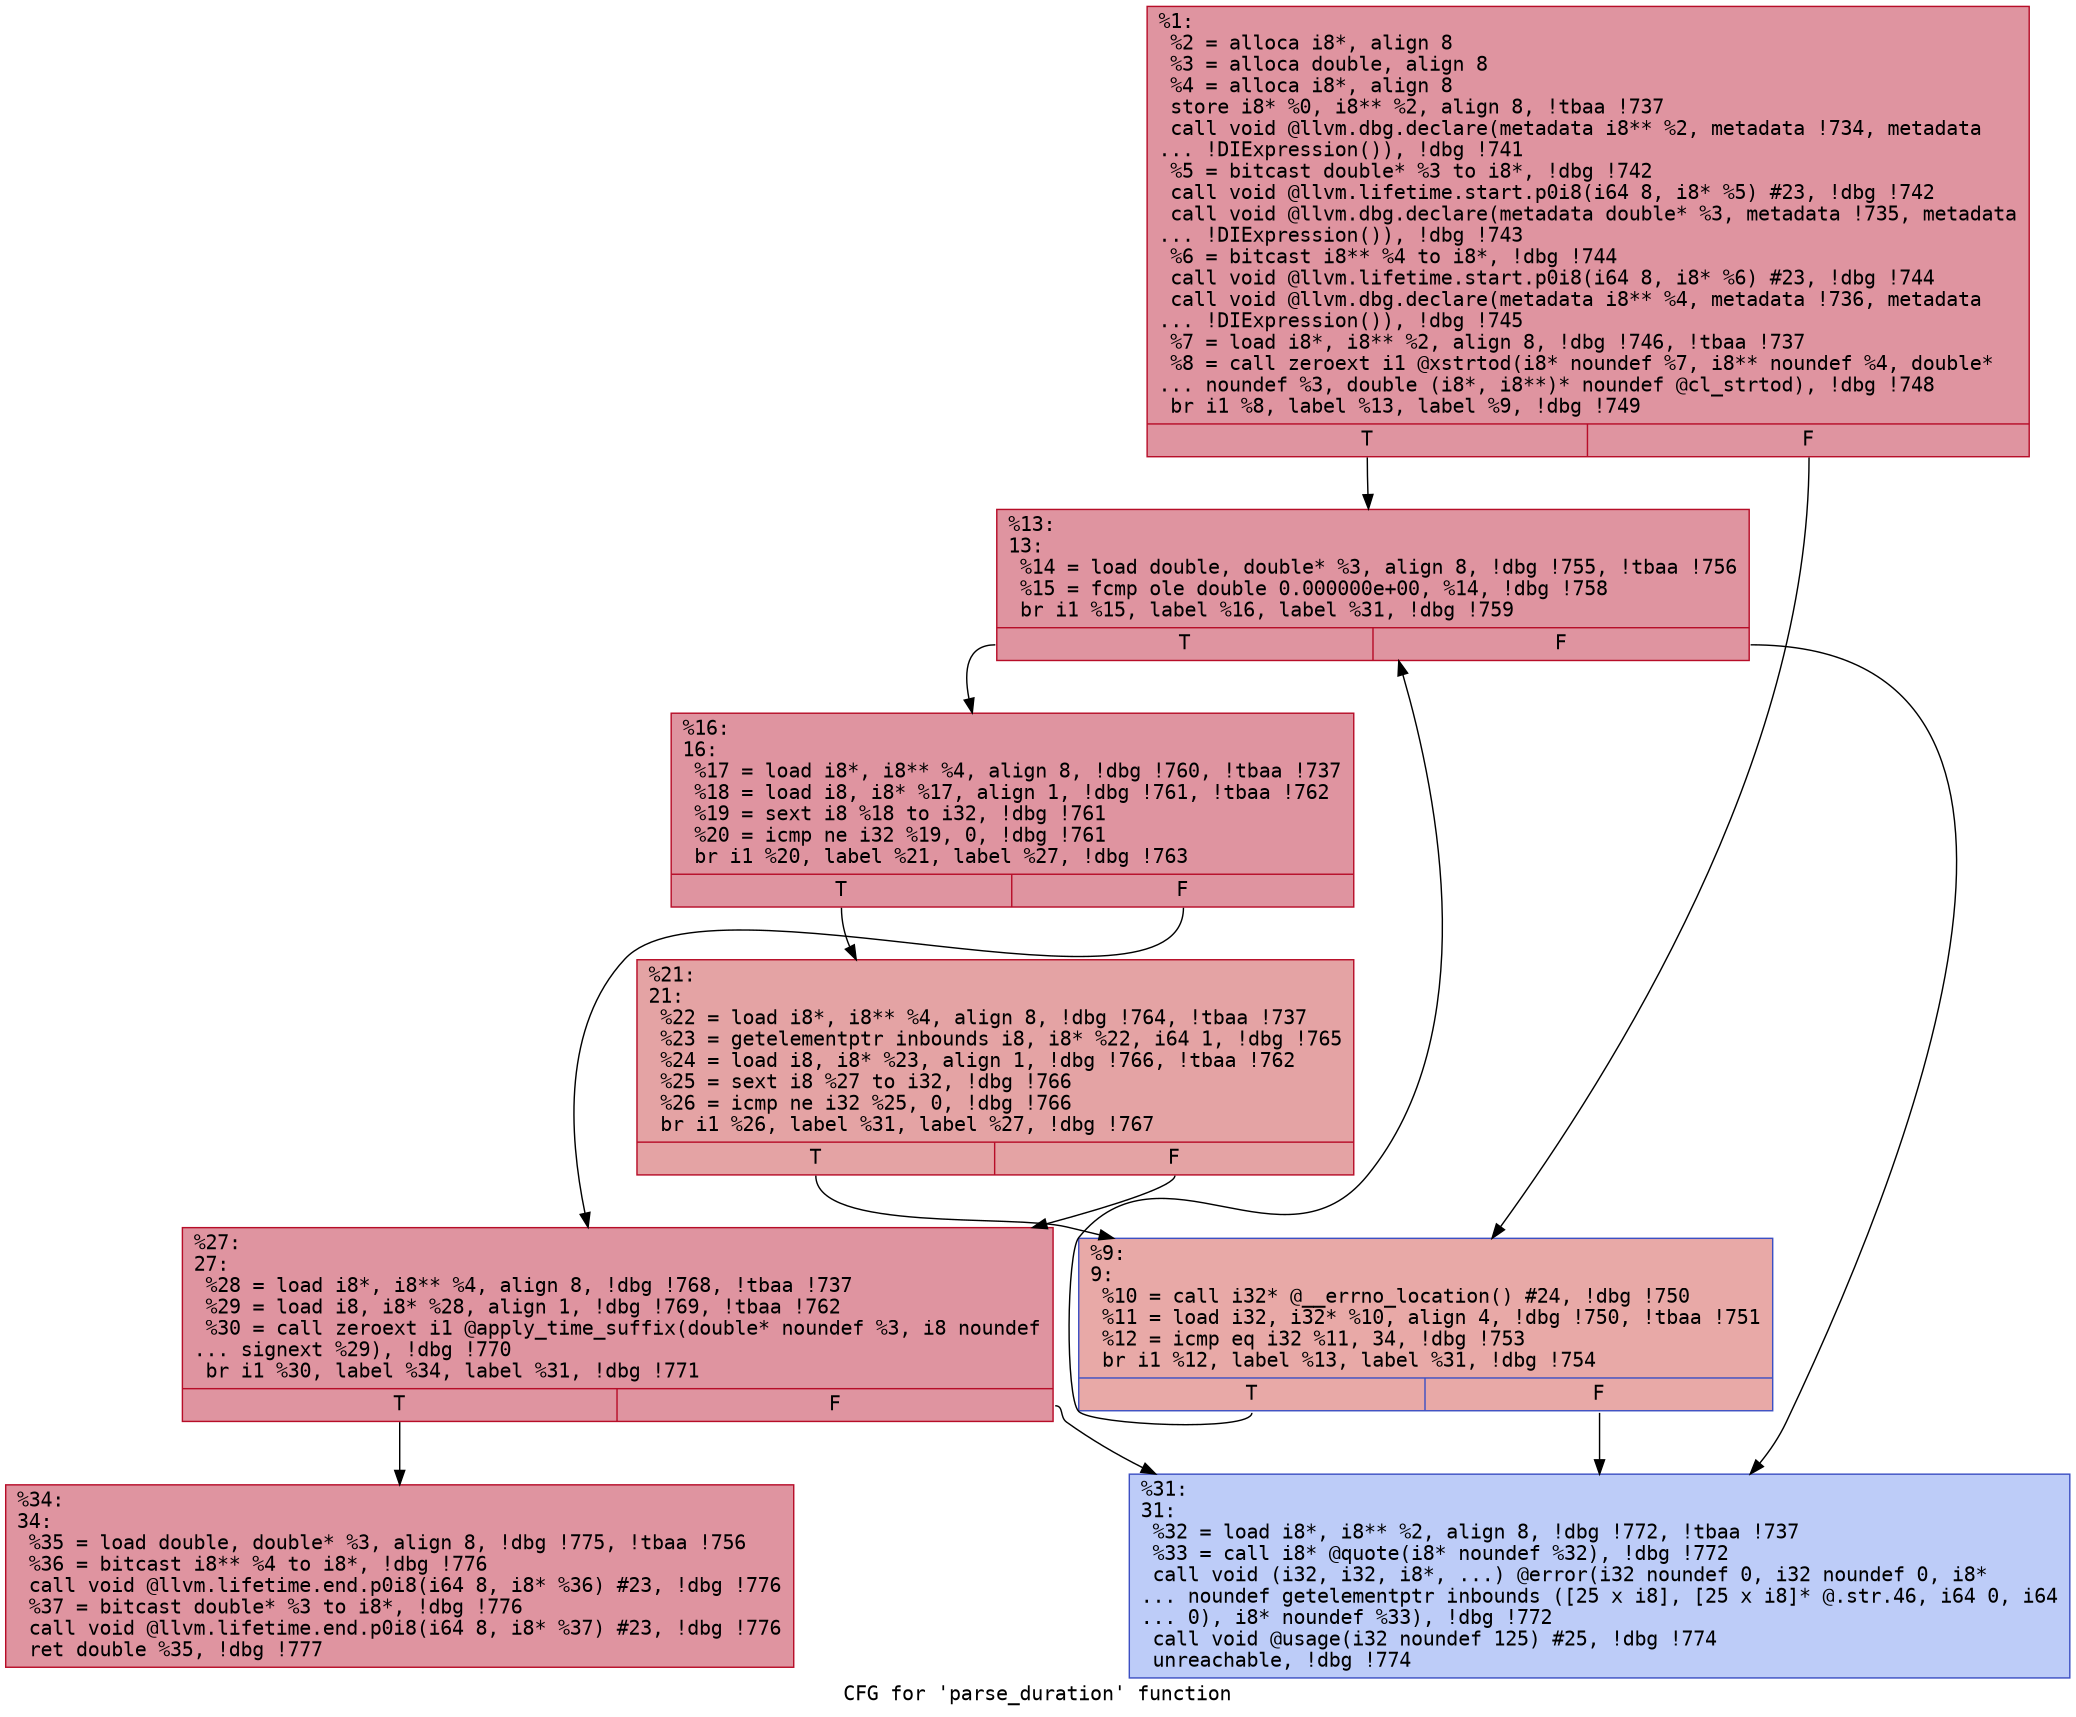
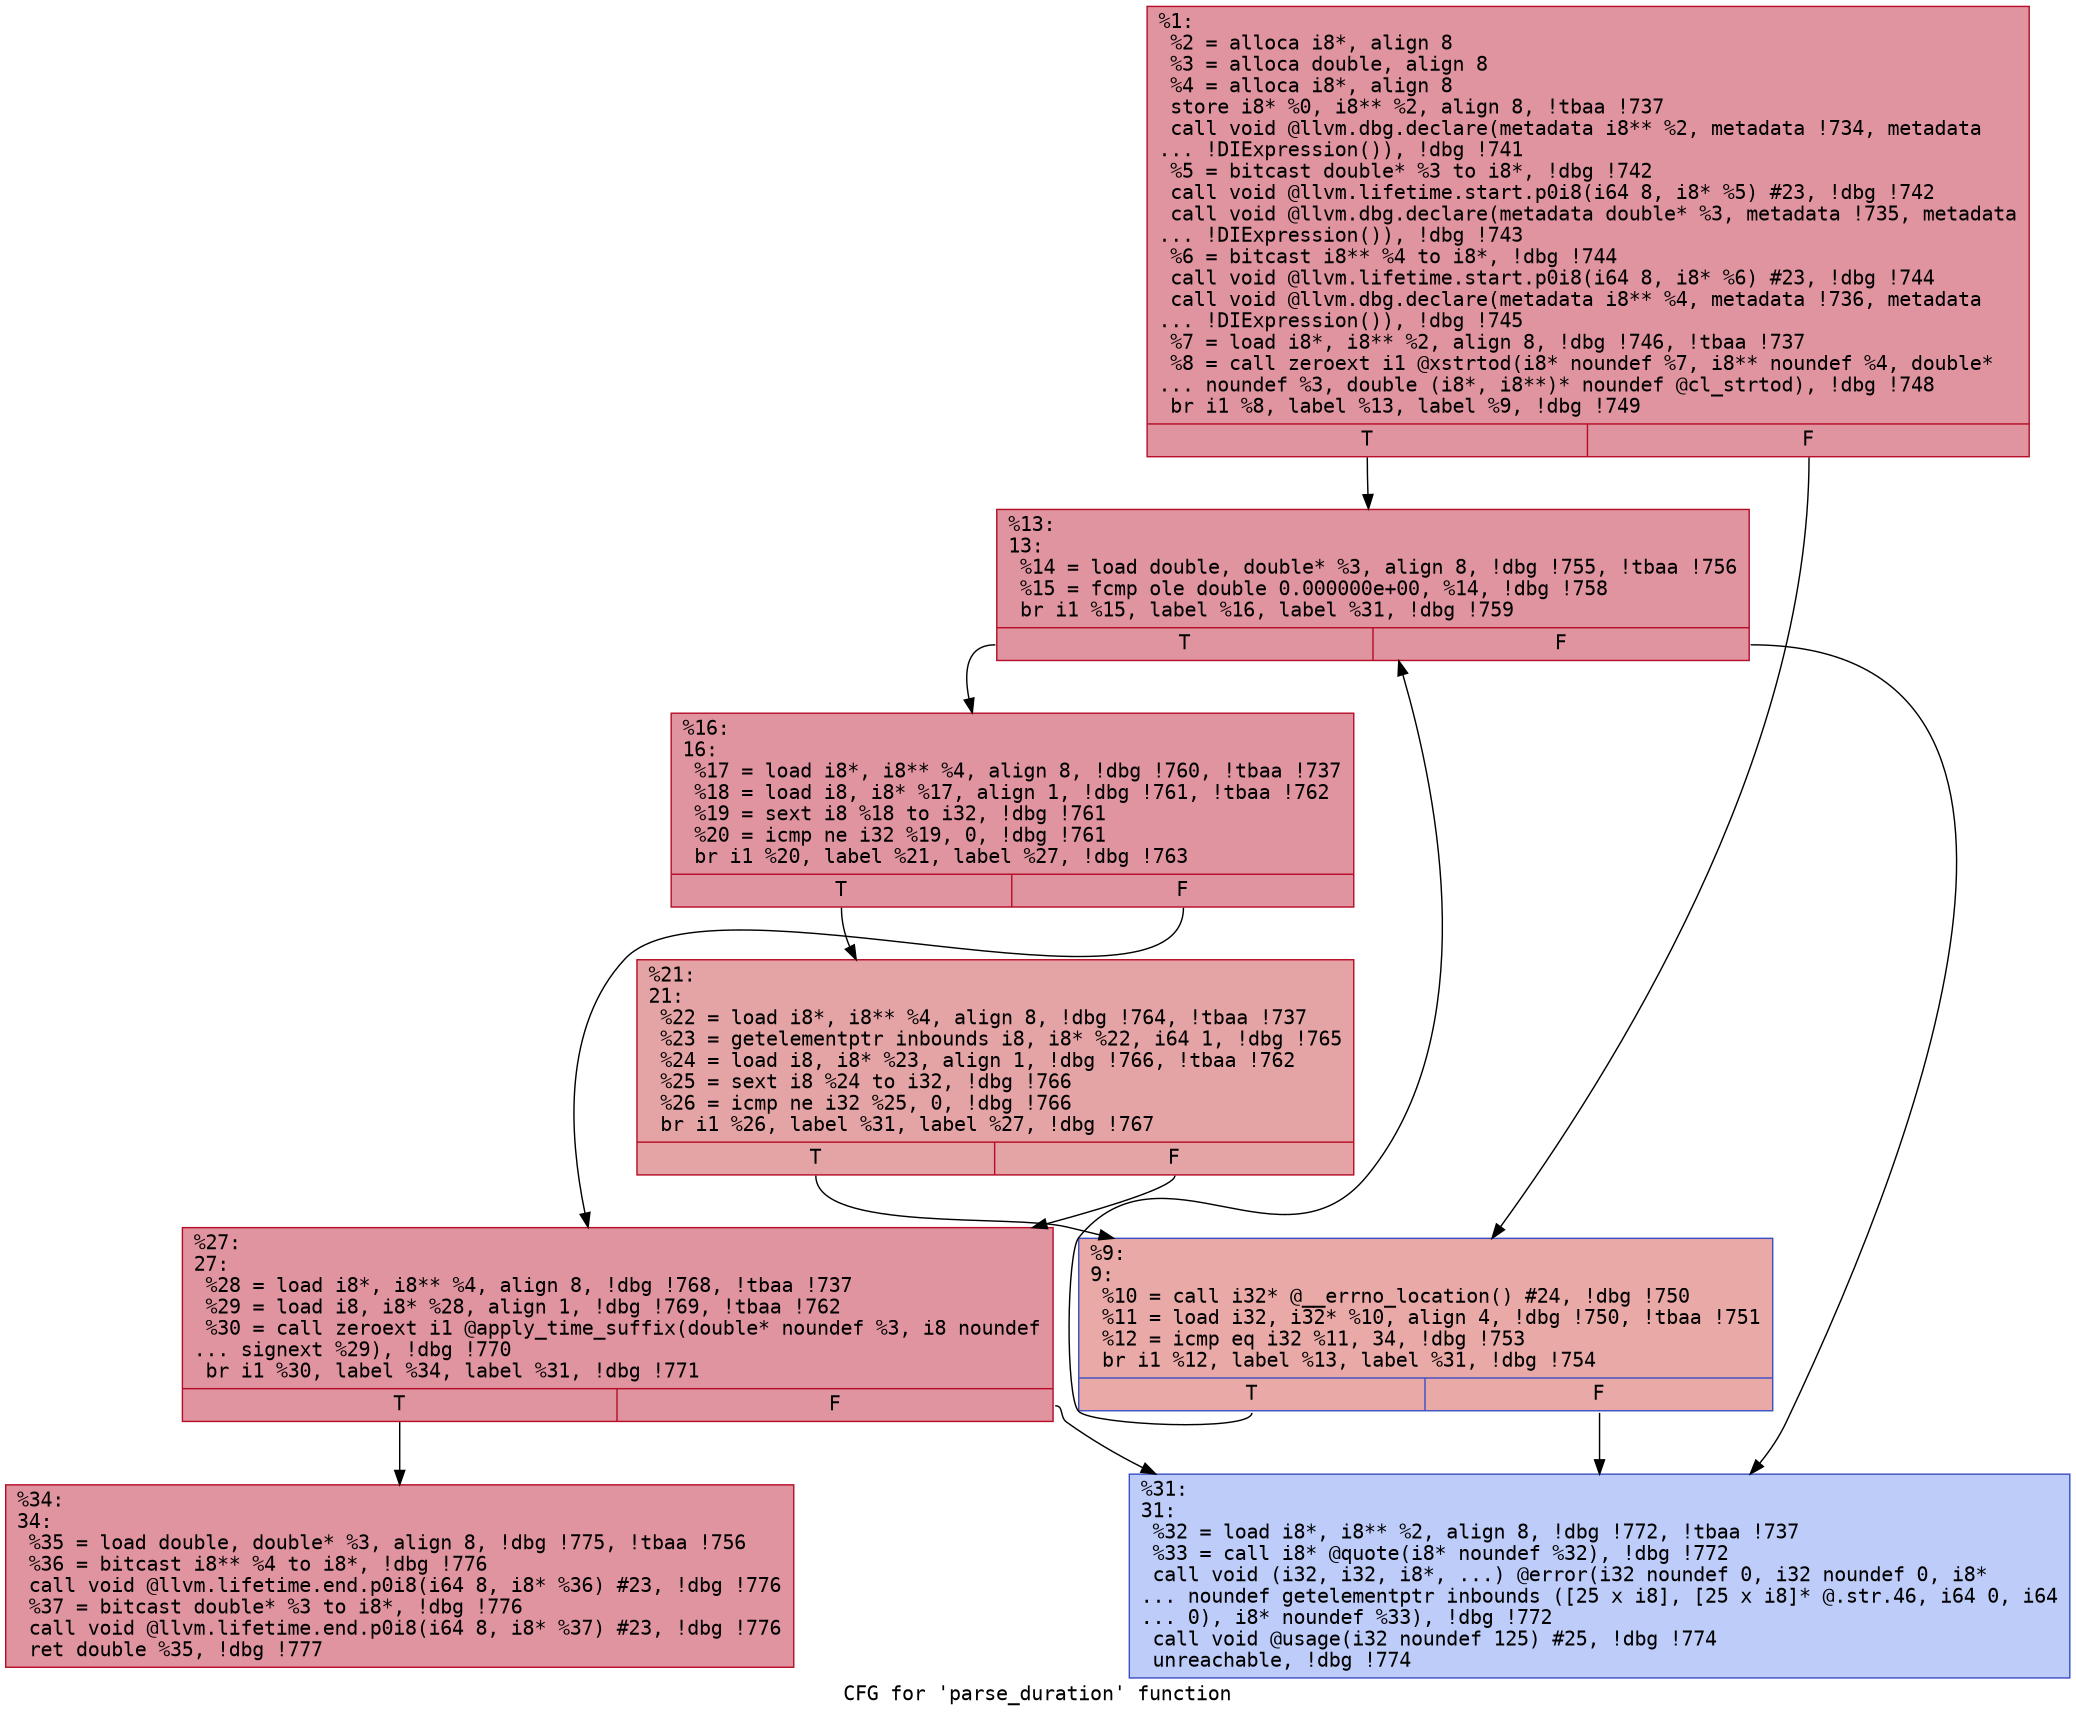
(861, 1082) -> (861, 1082)
